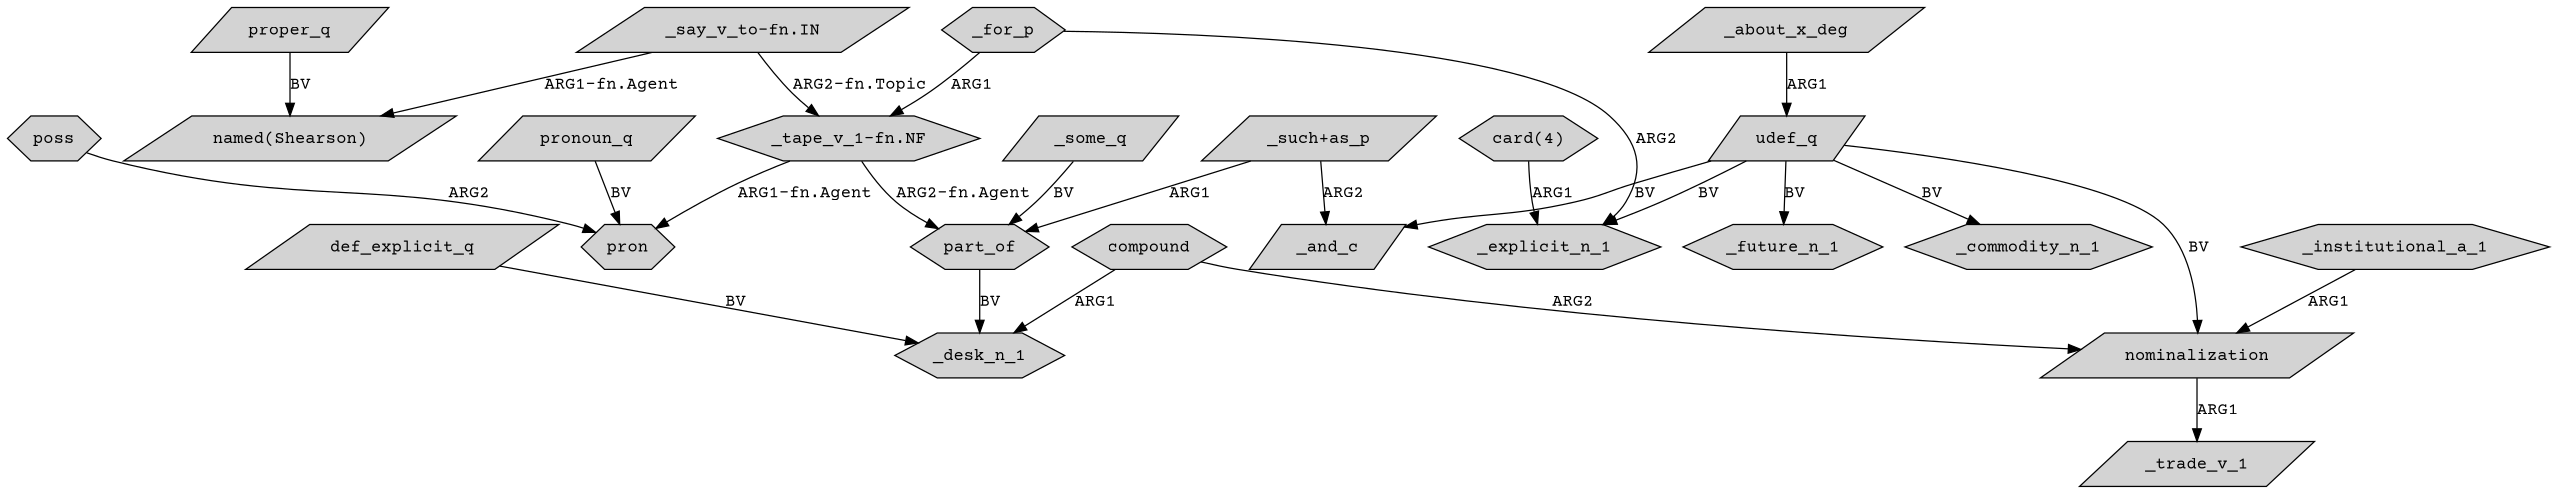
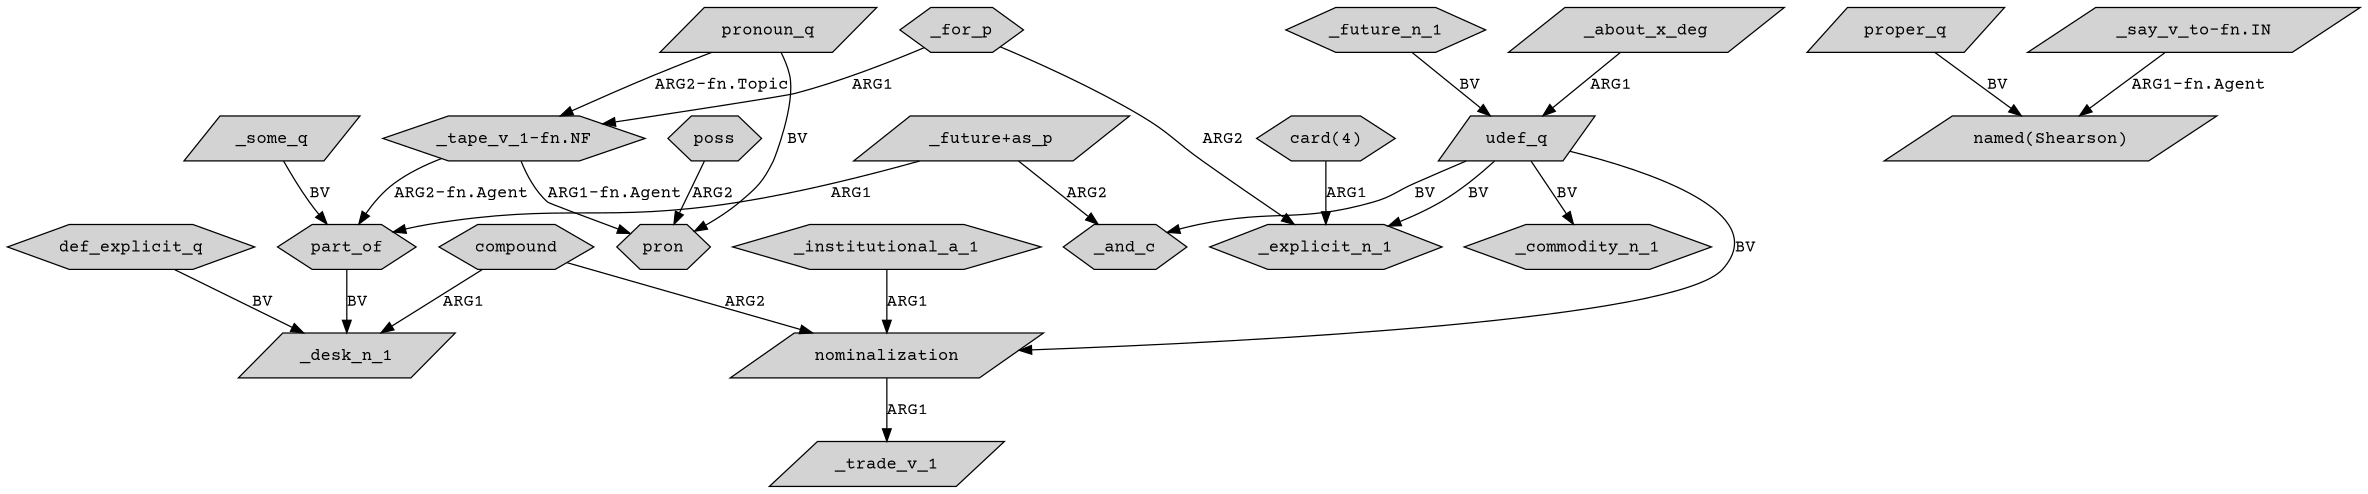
(781, 82) -> (641, 80)
(1319, 138) -> (992, 138)
(1785, 186) -> (1446, 80)
(402, 247) -> (131, 247)
(1328, 247) -> (1125, 247)
(980, 355) -> (347, 355)
